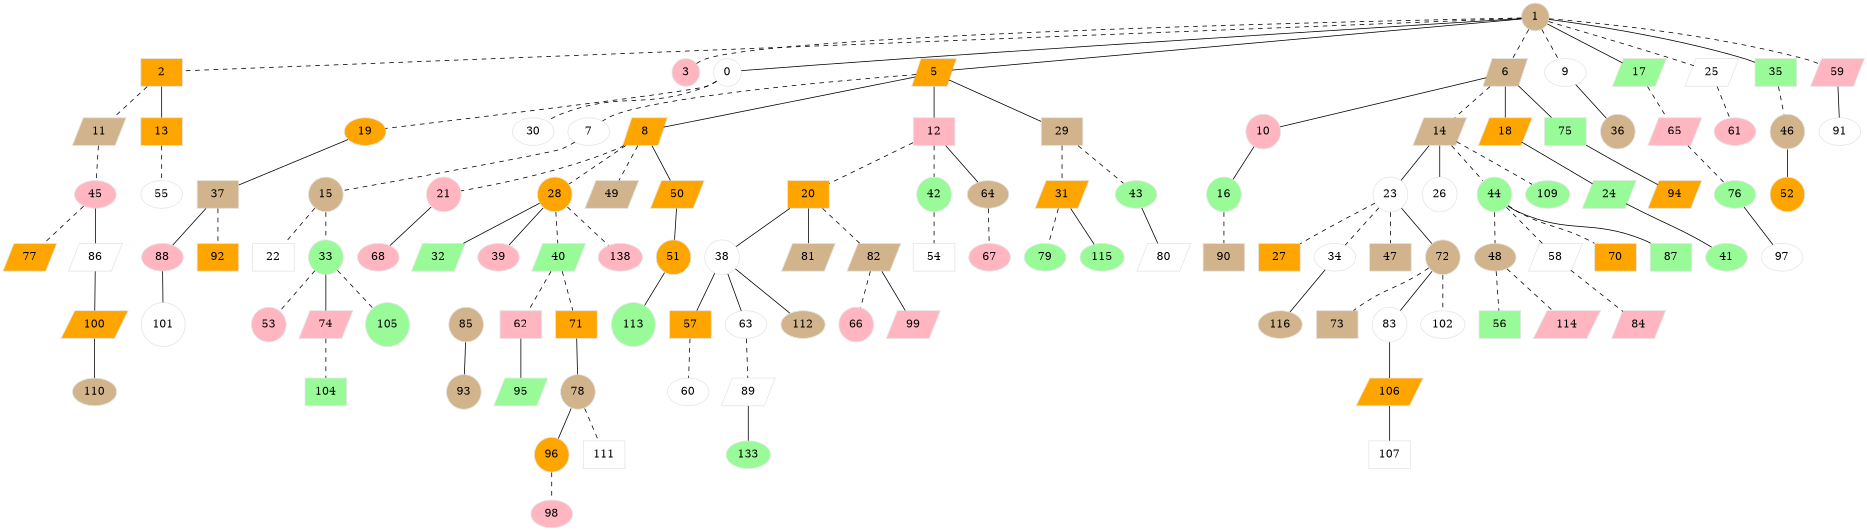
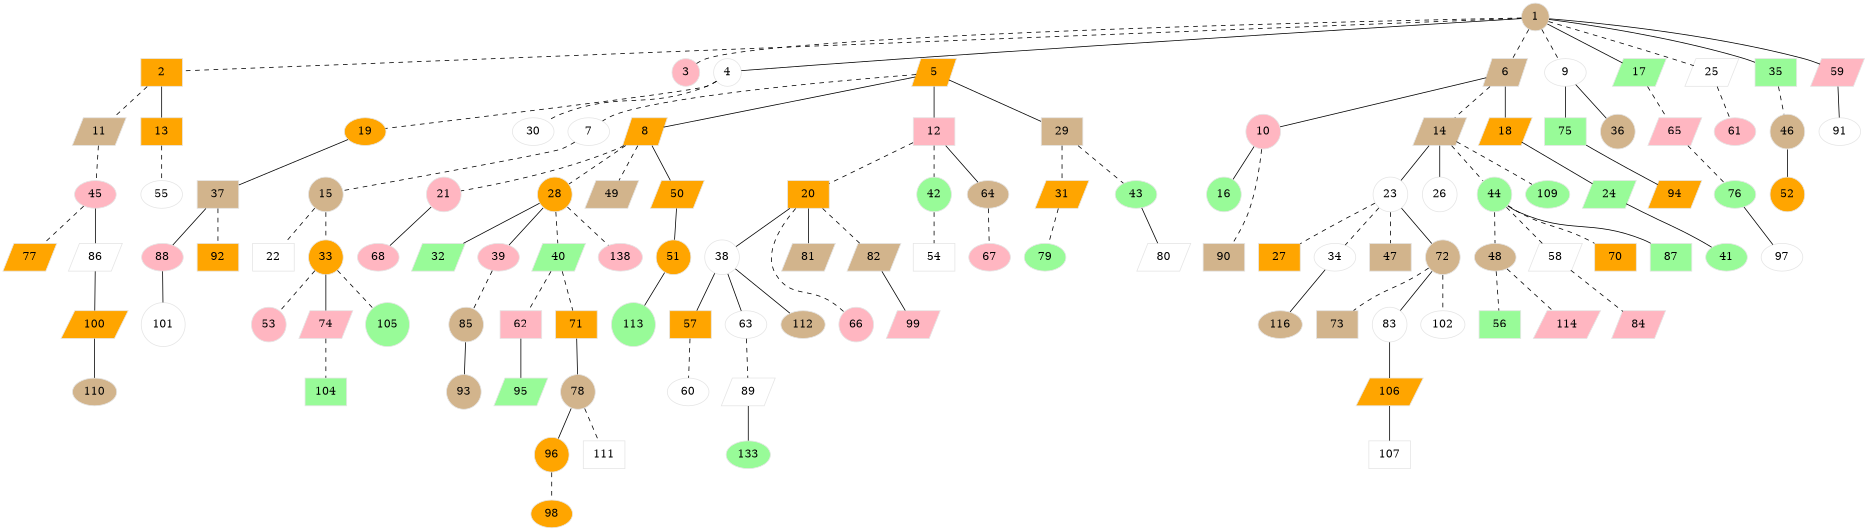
(1686, 35) -> (1686, 35)
(1237, 45) -> none
(727, 72) -> (727, 72)
(1535, 102) -> (1565, 102)
(1224, 228) -> (1253, 198)
(326, 257) -> (326, 257)
(1102, 257) -> none
(865, 289) -> (778, 277)
none -> (483, 290)
(552, 514) -> (552, 514)
